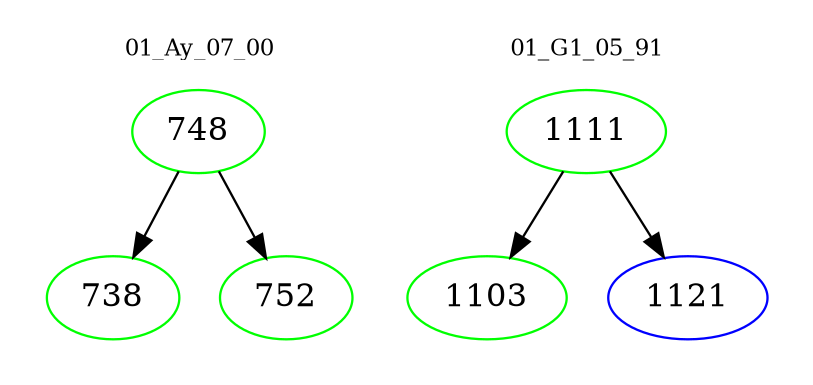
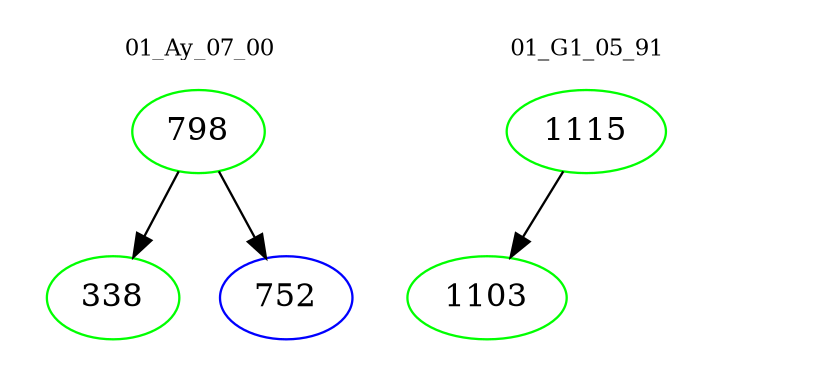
(199, 132) -> (199, 132)
(586, 132) -> (586, 132)
(113, 298) -> (113, 298)
(286, 298) -> (286, 298)
(688, 298) -> none
